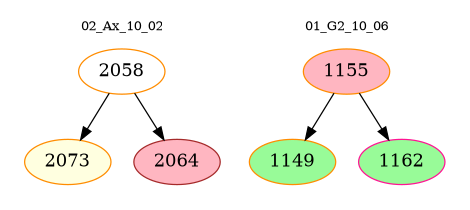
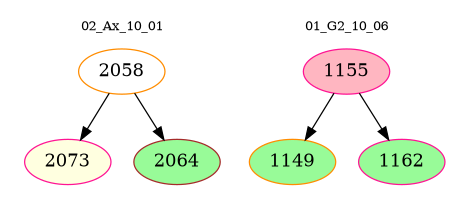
(122, 27) -> (122, 27)
(347, 72) -> (347, 72)
(68, 162) -> (68, 162)
(177, 162) -> (177, 162)
